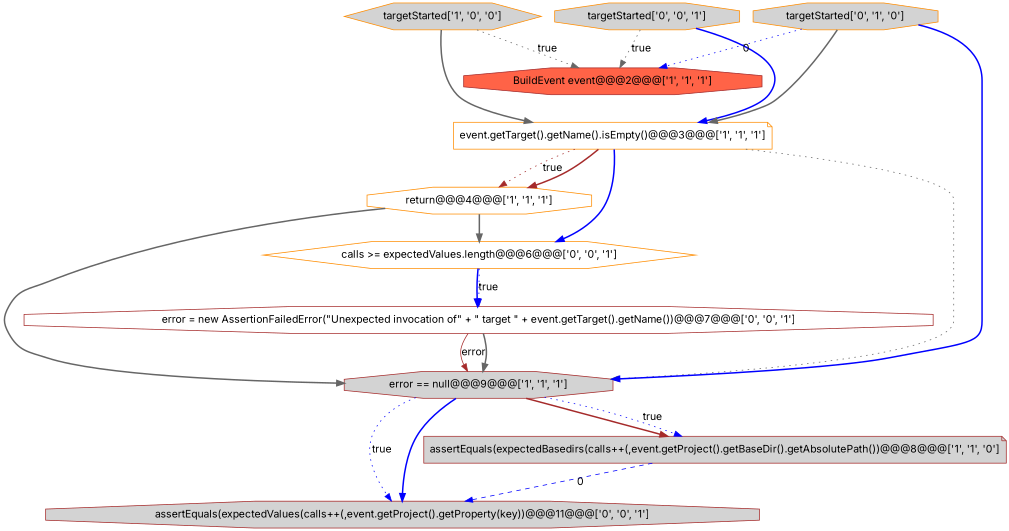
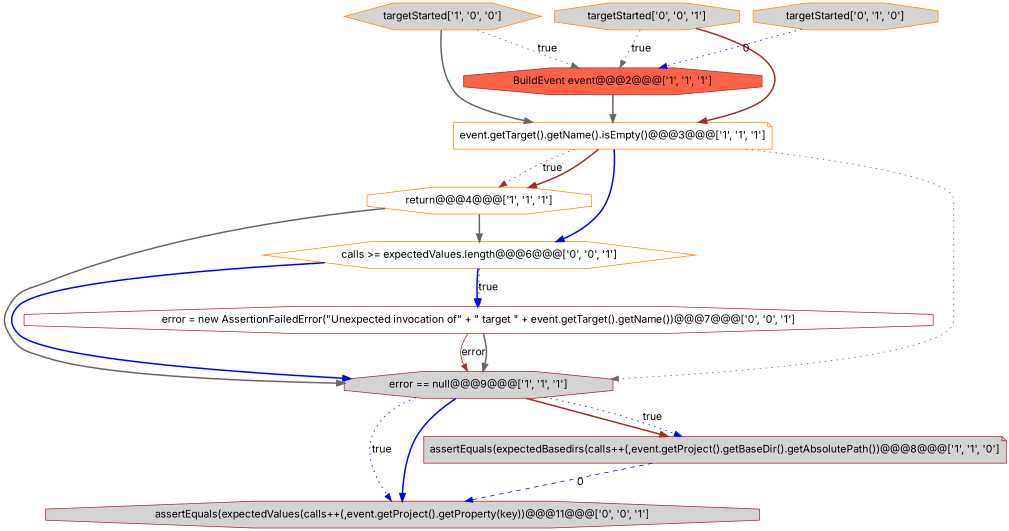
(774, 73) -> (774, 73)
(788, 90) -> (613, 105)
(972, 340) -> (14, 329)
